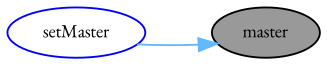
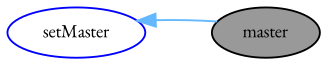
(168, 45) -> (186, 20)
